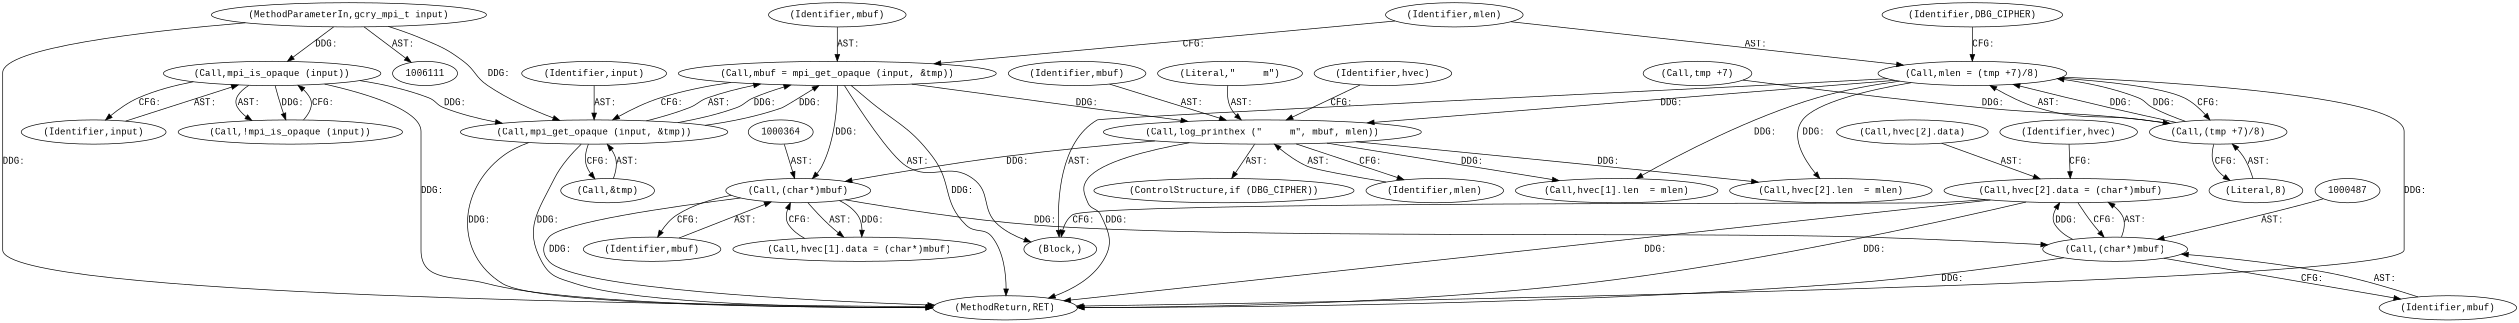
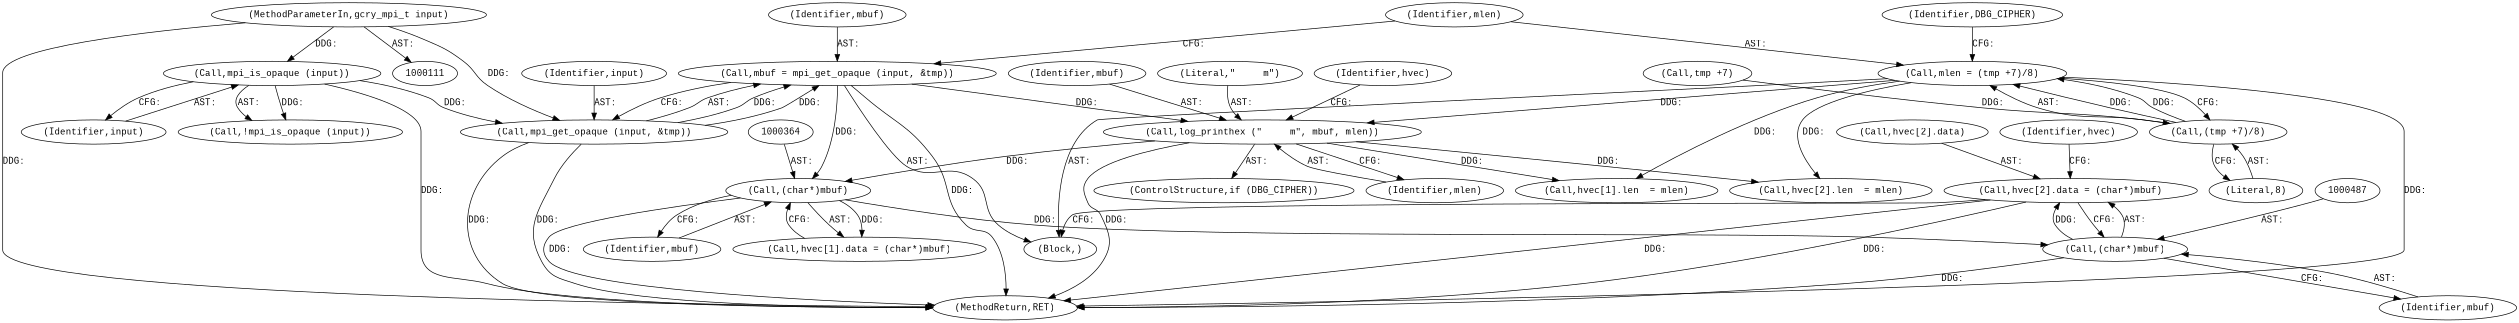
(425, 73) -> (425, 73)
(311, 105) -> none
(608, 191) -> none
